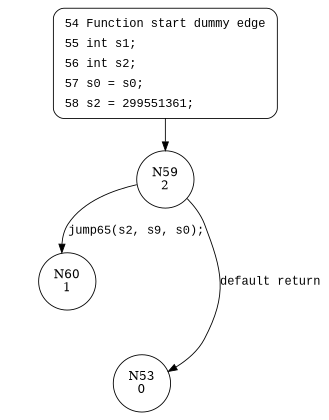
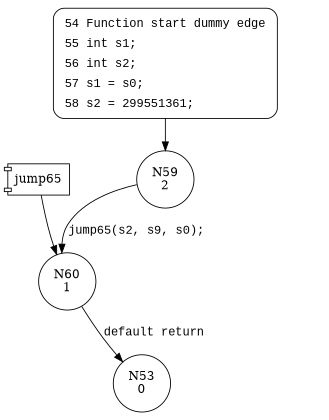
(115, 83) -> (115, 83)
none -> (39, 179)
(220, 286) -> (98, 331)
